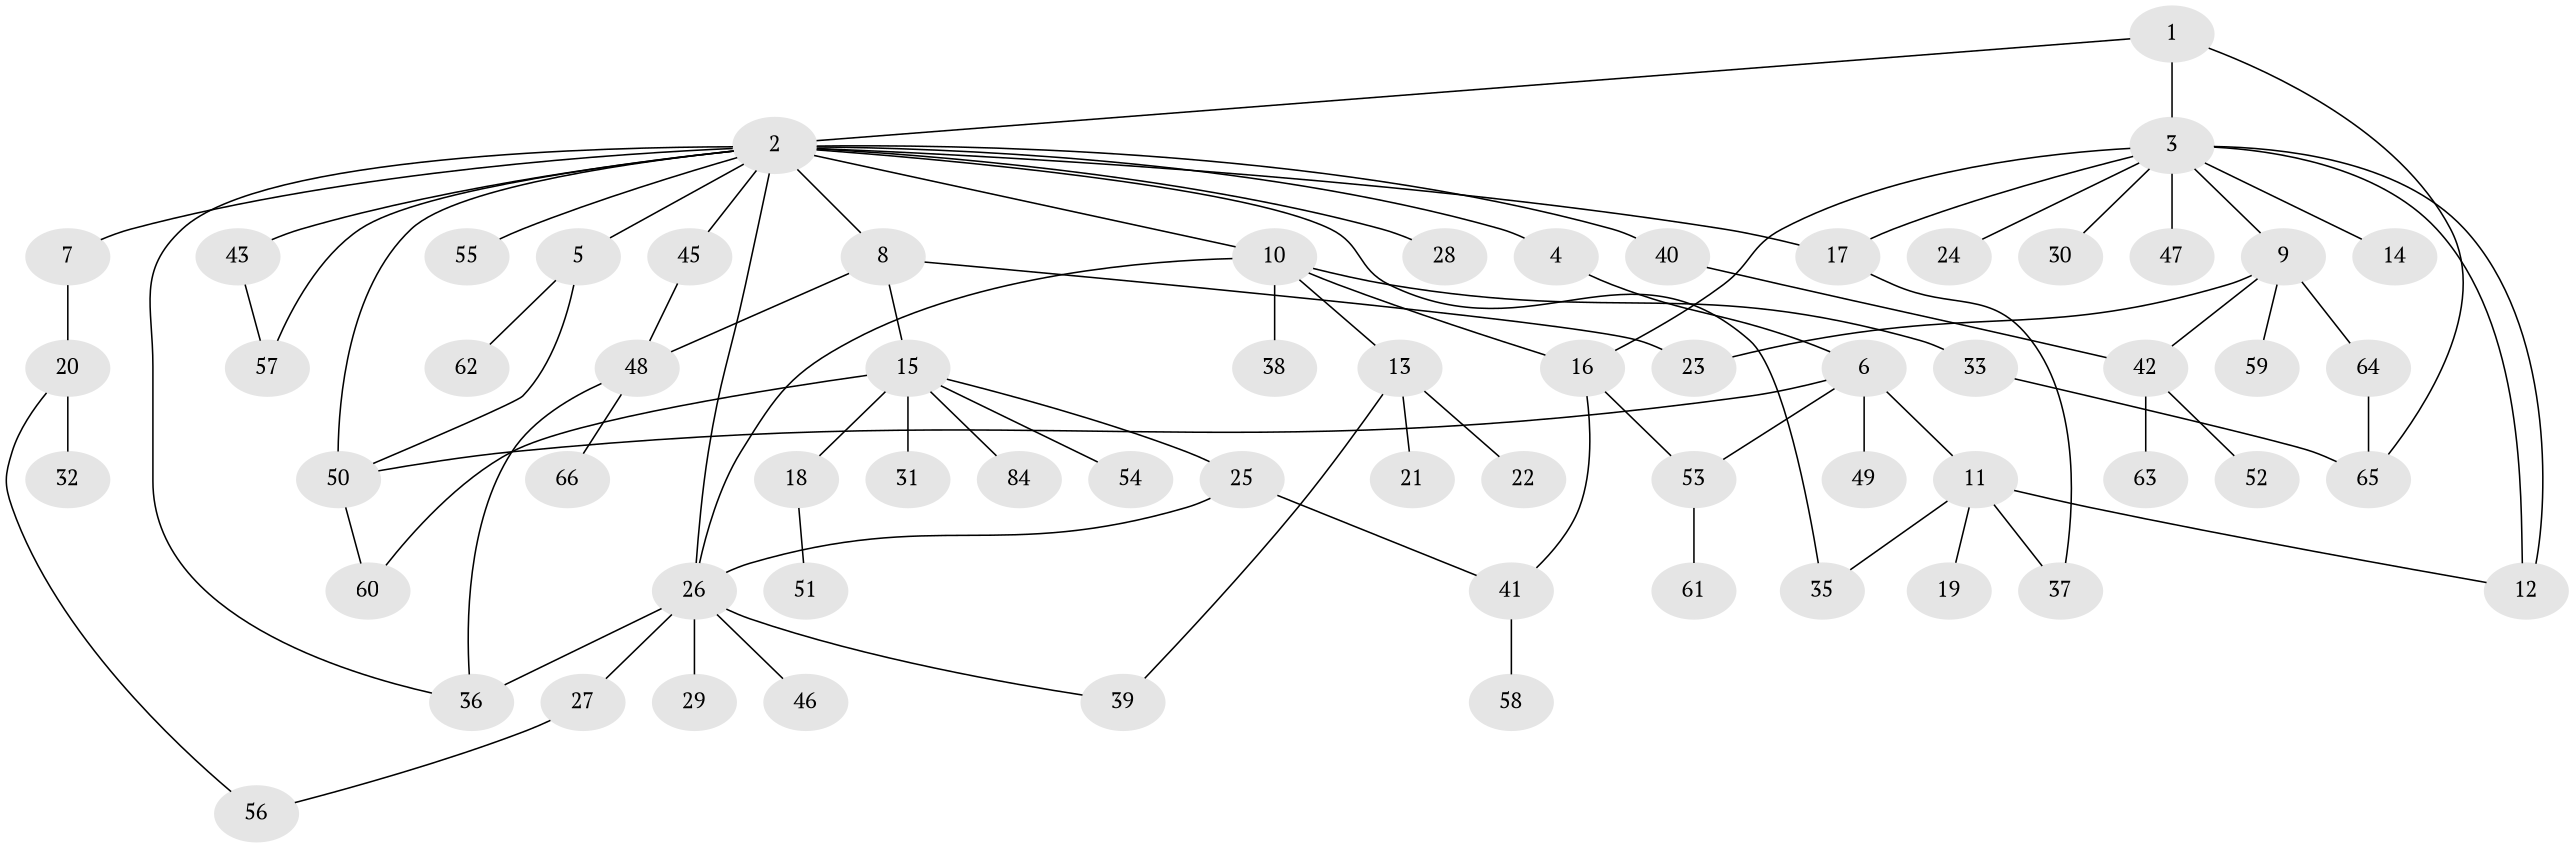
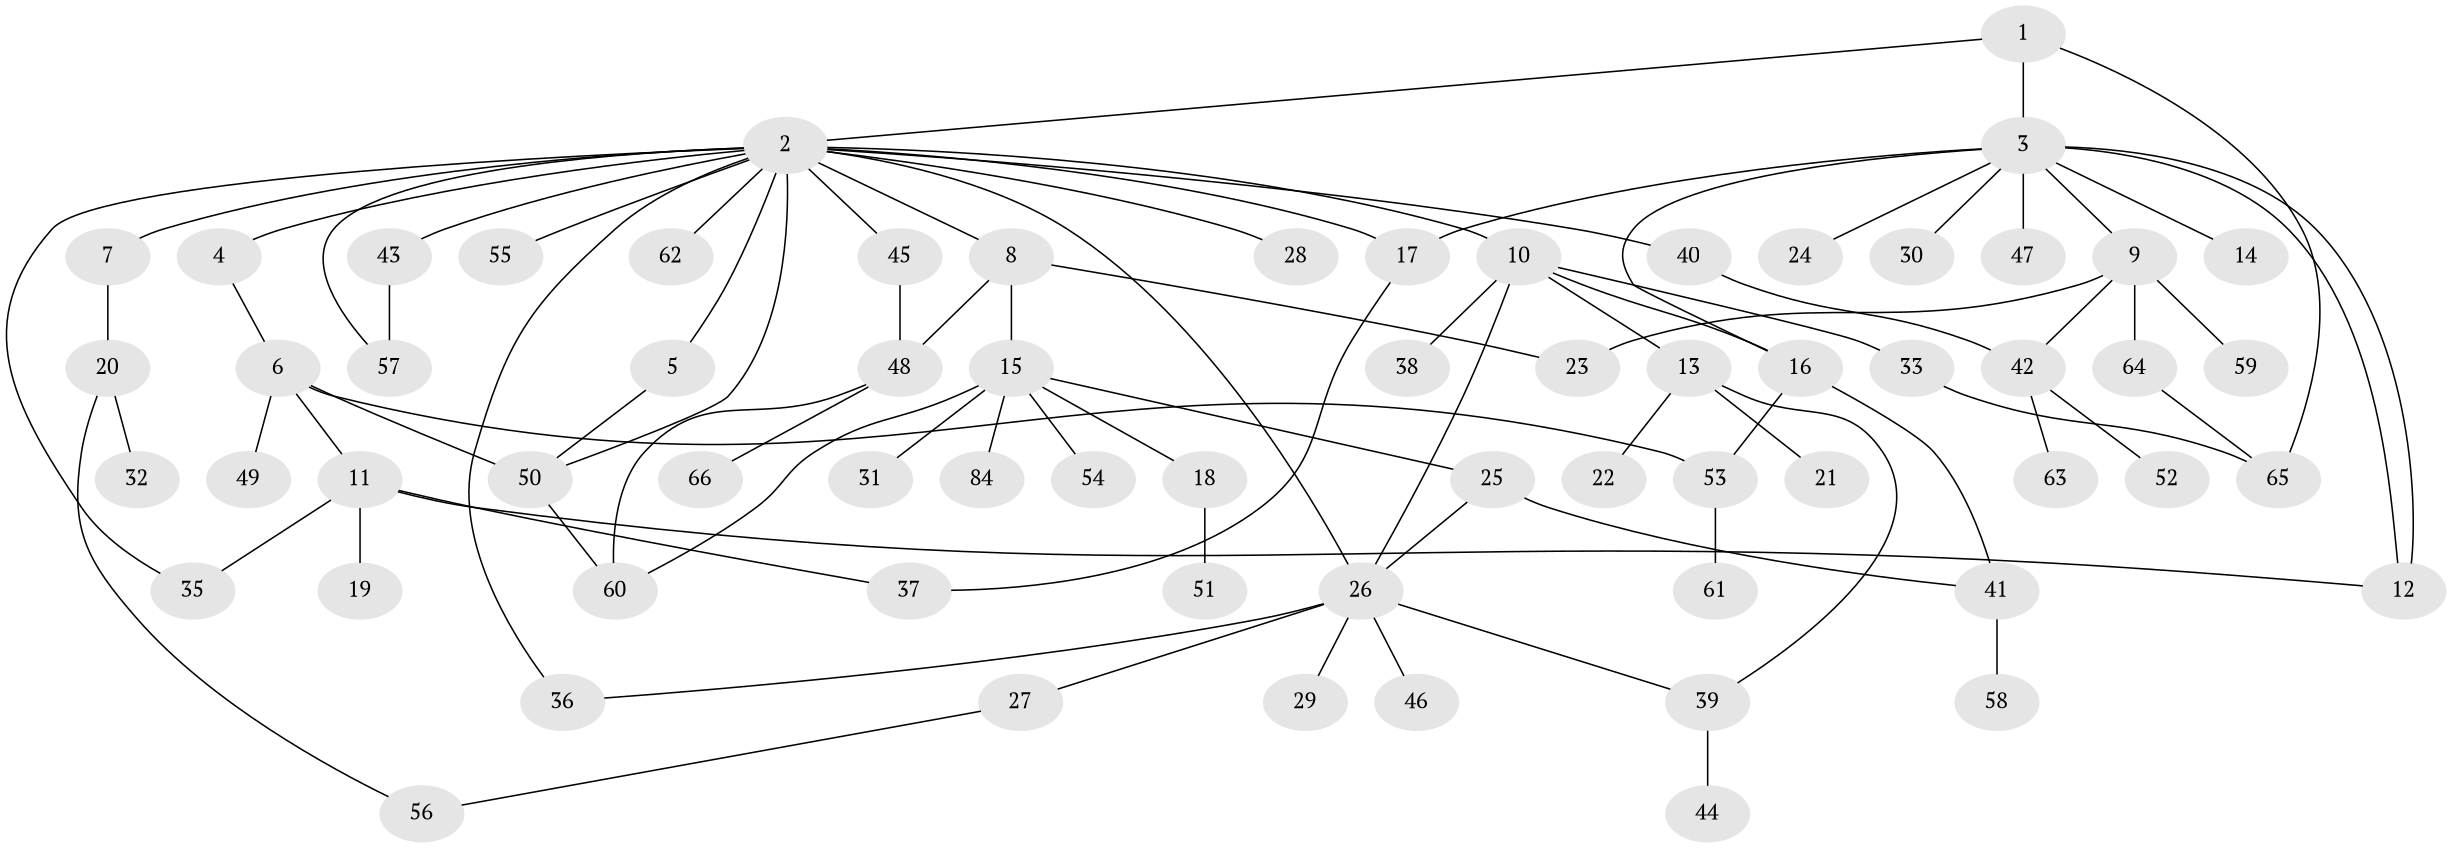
(523, 312) -> (728, 201)
(487, 504) -> (728, 411)
none -> (1708, 814)
